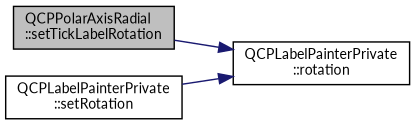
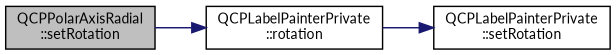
(94, 28) -> (80, 28)
(200, 81) -> (401, 28)
